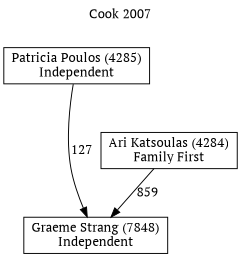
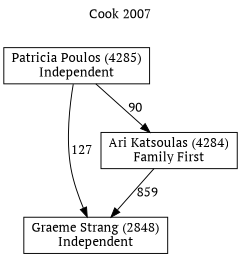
none -> (119, 105)
(96, 235) -> (96, 235)
